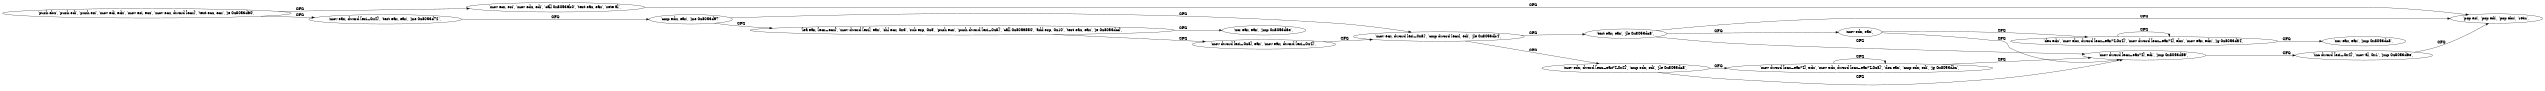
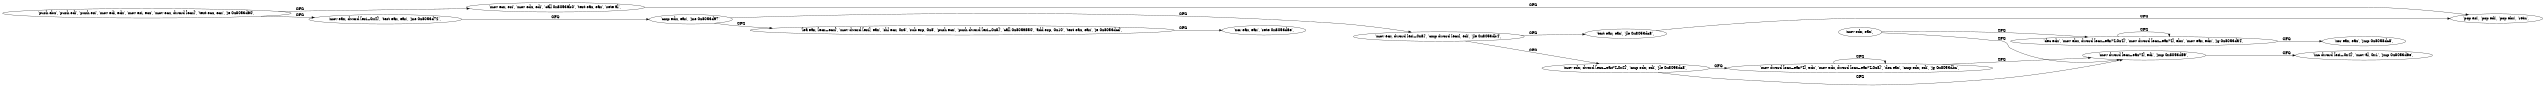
(1264, 30) -> (1264, 30)
(1751, 33) -> none
(2364, 41) -> (2364, 41)
(2451, 42) -> none
(1264, 44) -> none
(1869, 49) -> none
